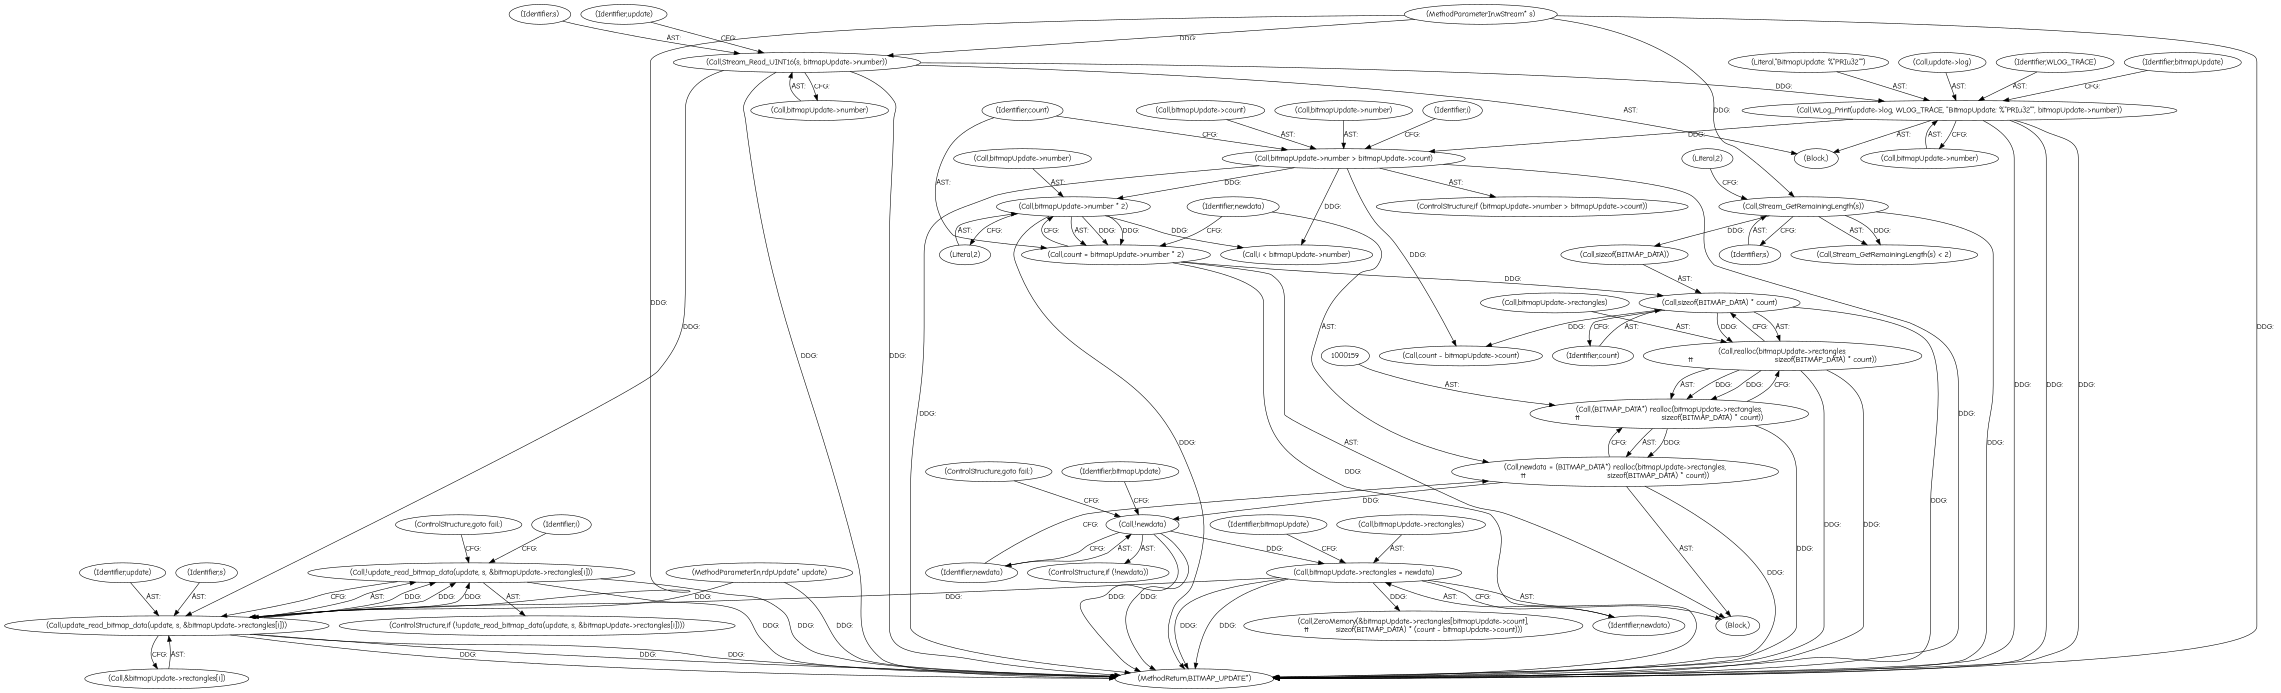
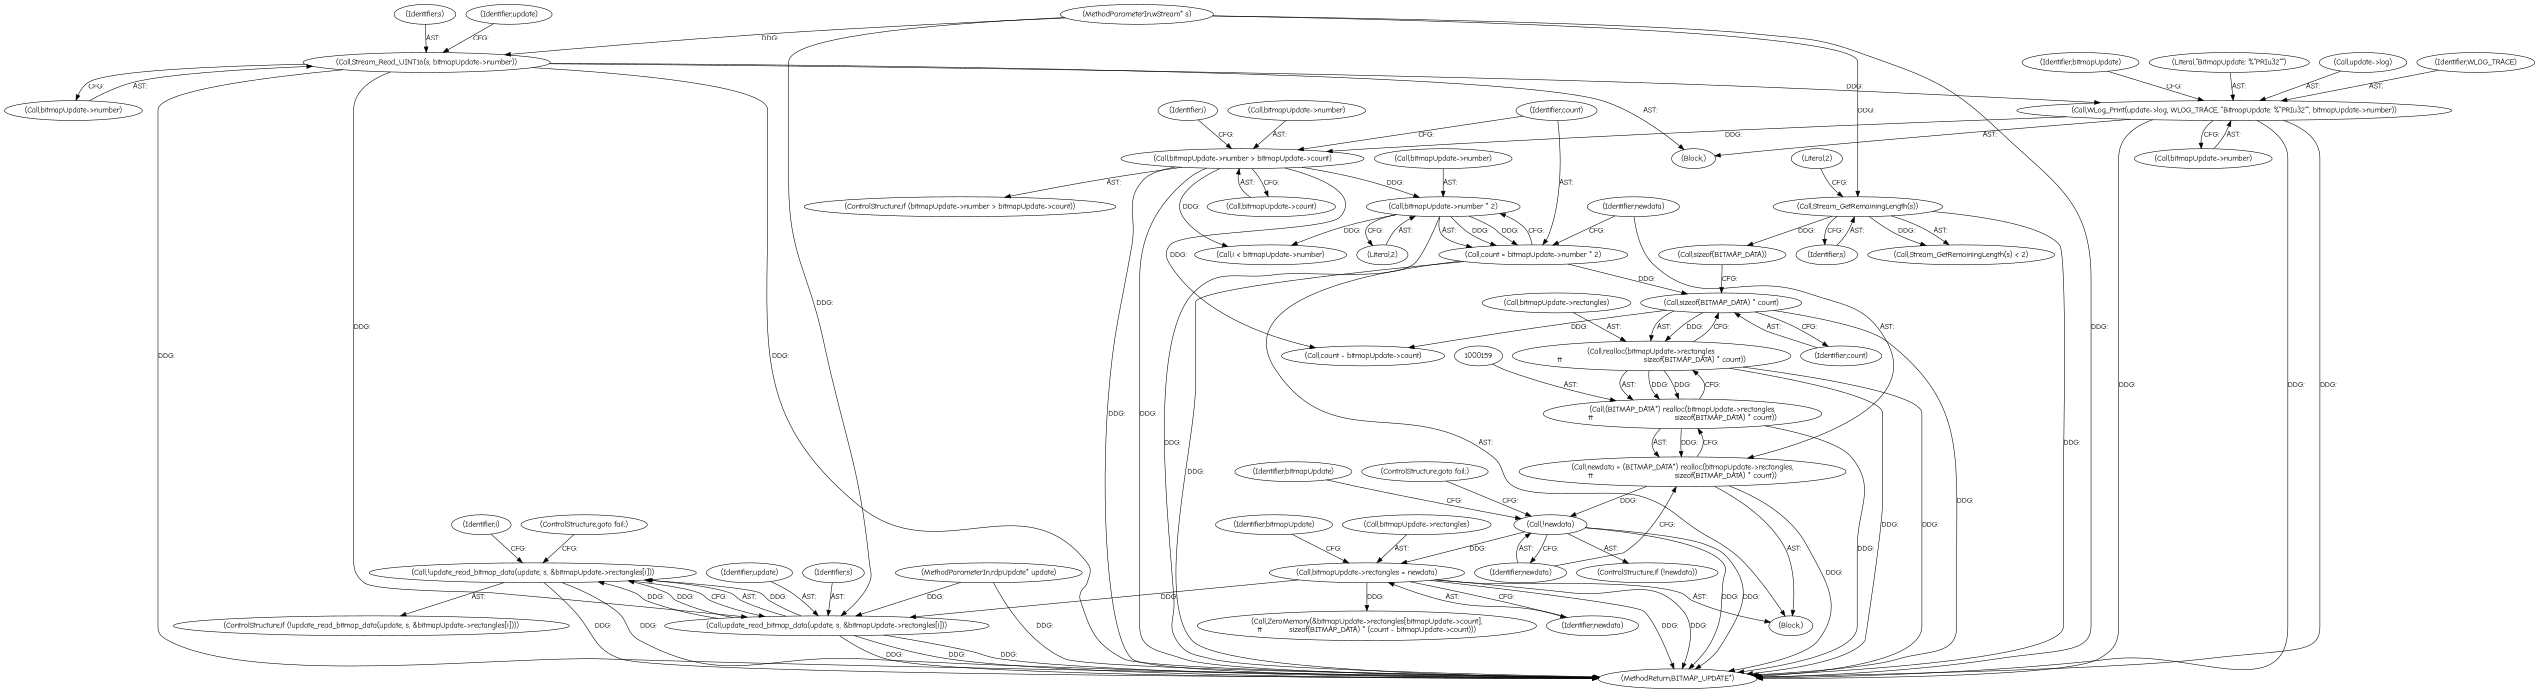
none -> (1260, 179)
(1686, 279) -> (1731, 279)
(167, 679) -> none
